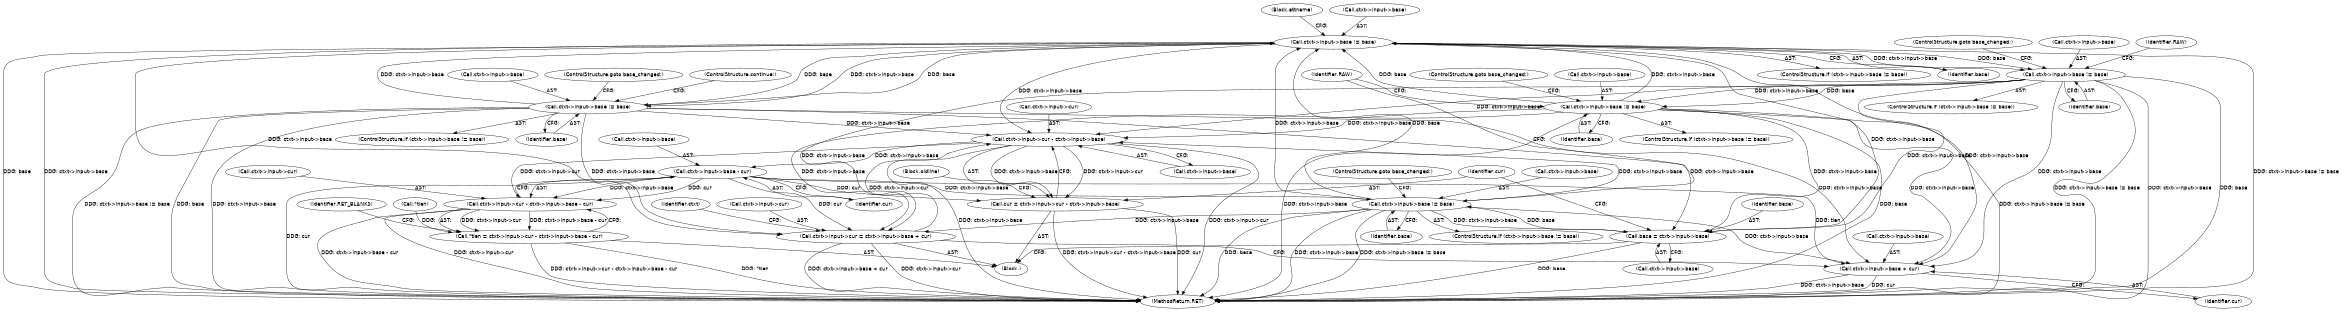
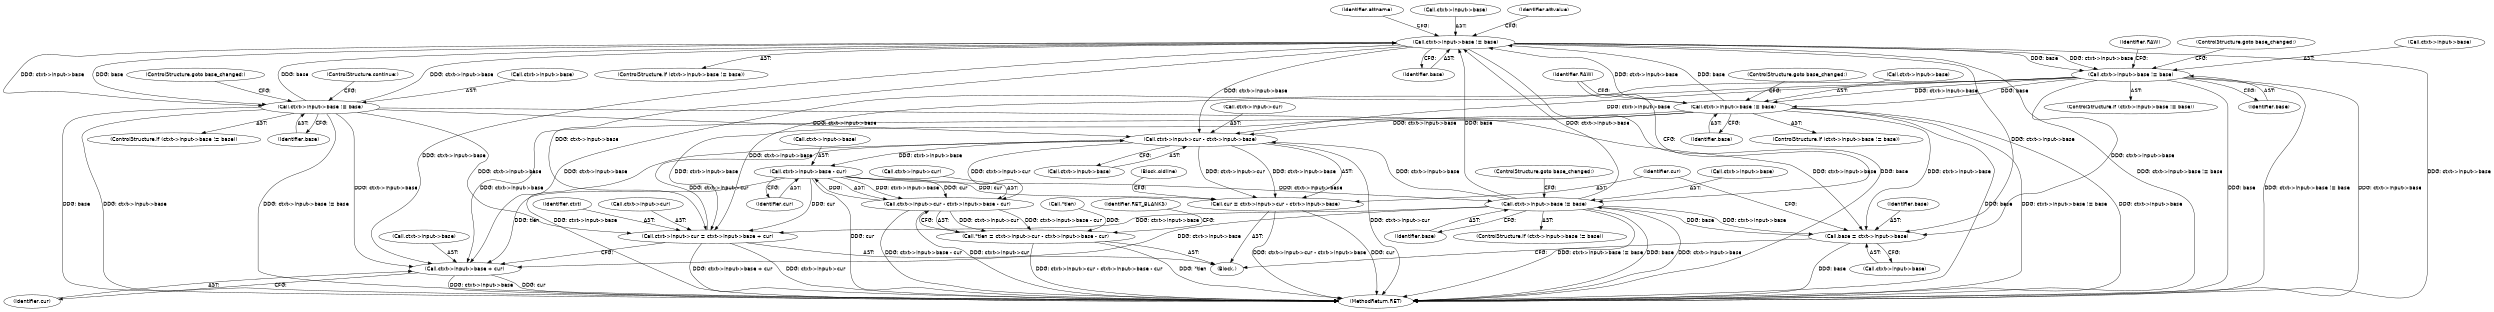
(1292, 10) -> (1367, 10)
none -> (1544, 10)
(1059, 173) -> none
(524, 188) -> (836, 188)
(776, 221) -> (650, 221)
